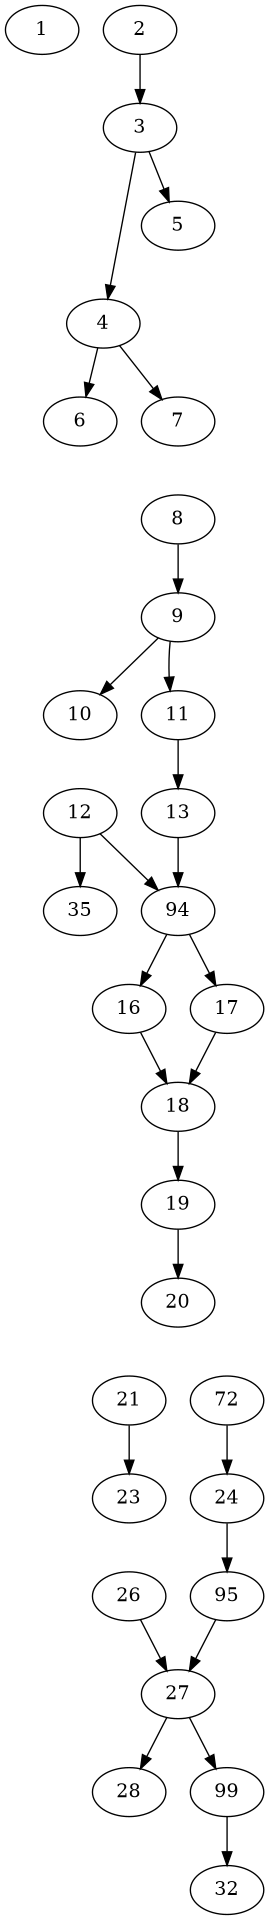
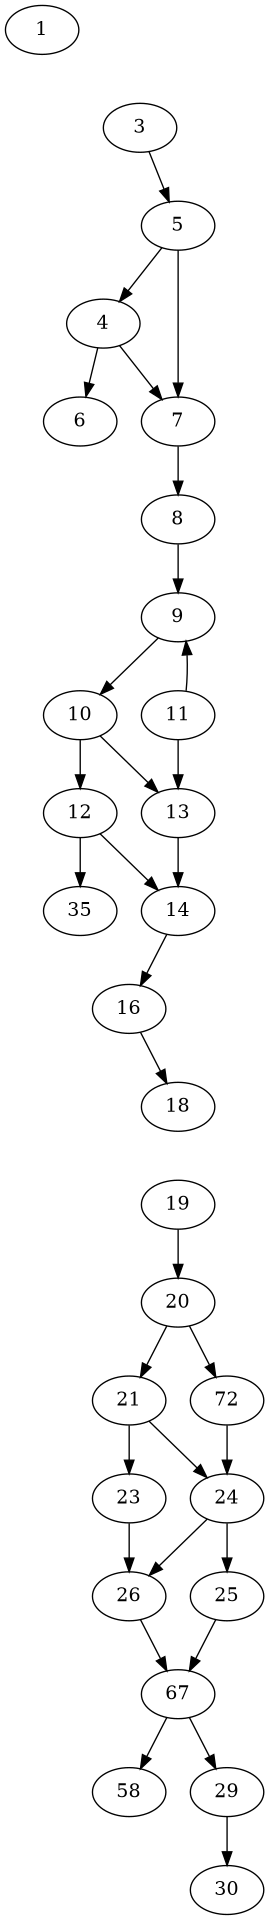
(140, 30) -> none
(123, 219) -> (145, 269)
none -> (178, 317)
none -> (178, 464)
(169, 659) -> (187, 673)
none -> (80, 757)
none -> (124, 759)
(178, 911) -> (178, 911)
(227, 1009) -> none
(178, 1149) -> none
none -> (157, 1345)
none -> (199, 1345)
none -> (173, 1445)
none -> (129, 1541)
none -> (183, 1542)
(227, 1596) -> (227, 1596)
(178, 1694) -> (178, 1694)
(129, 1792) -> (129, 1792)
(227, 1792) -> (227, 1792)
(227, 1890) -> (227, 1890)
